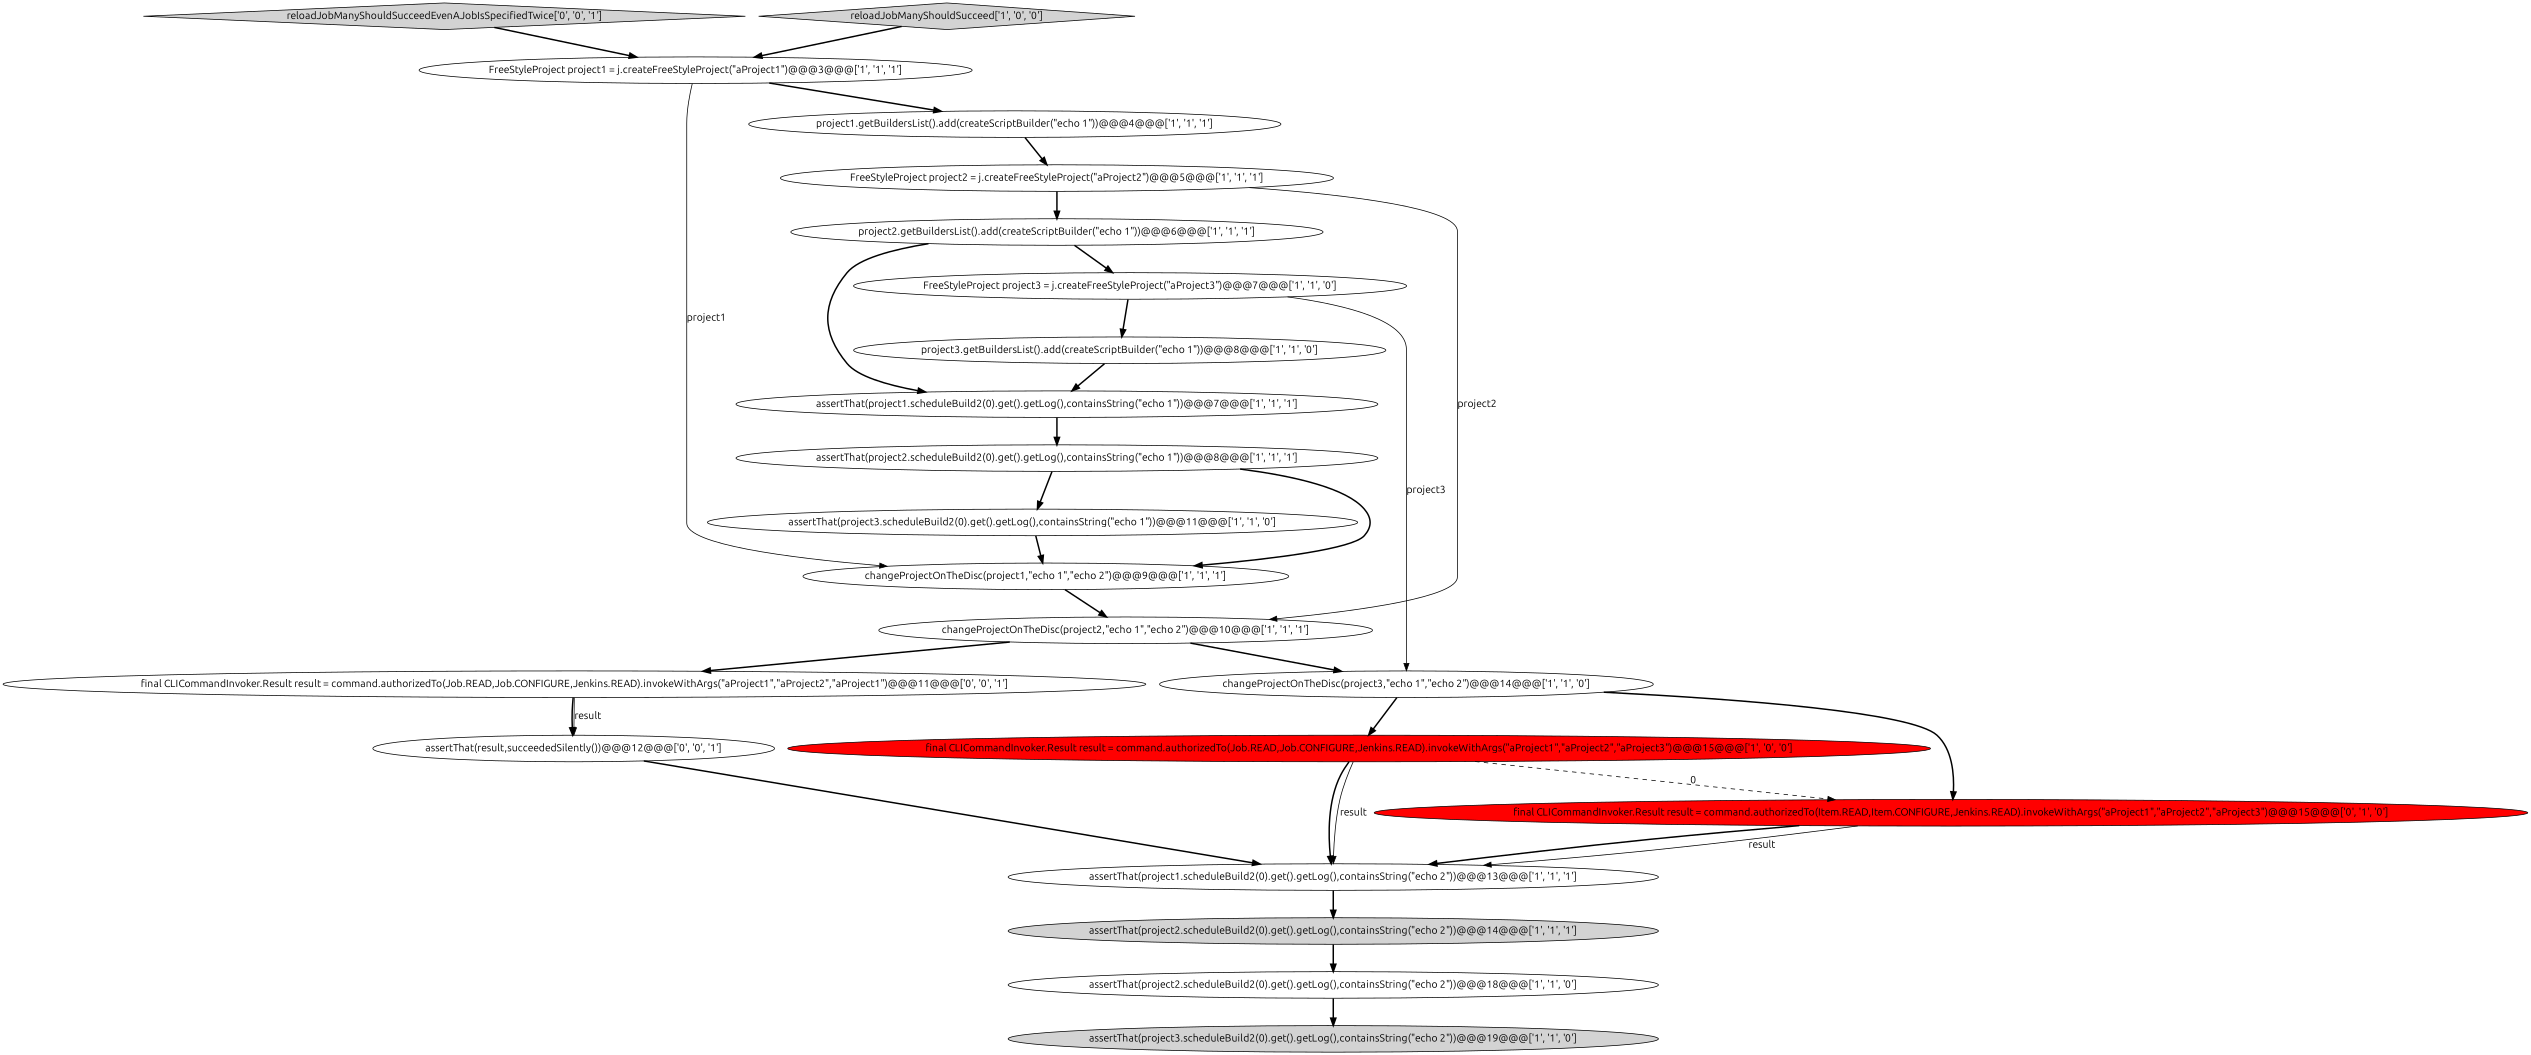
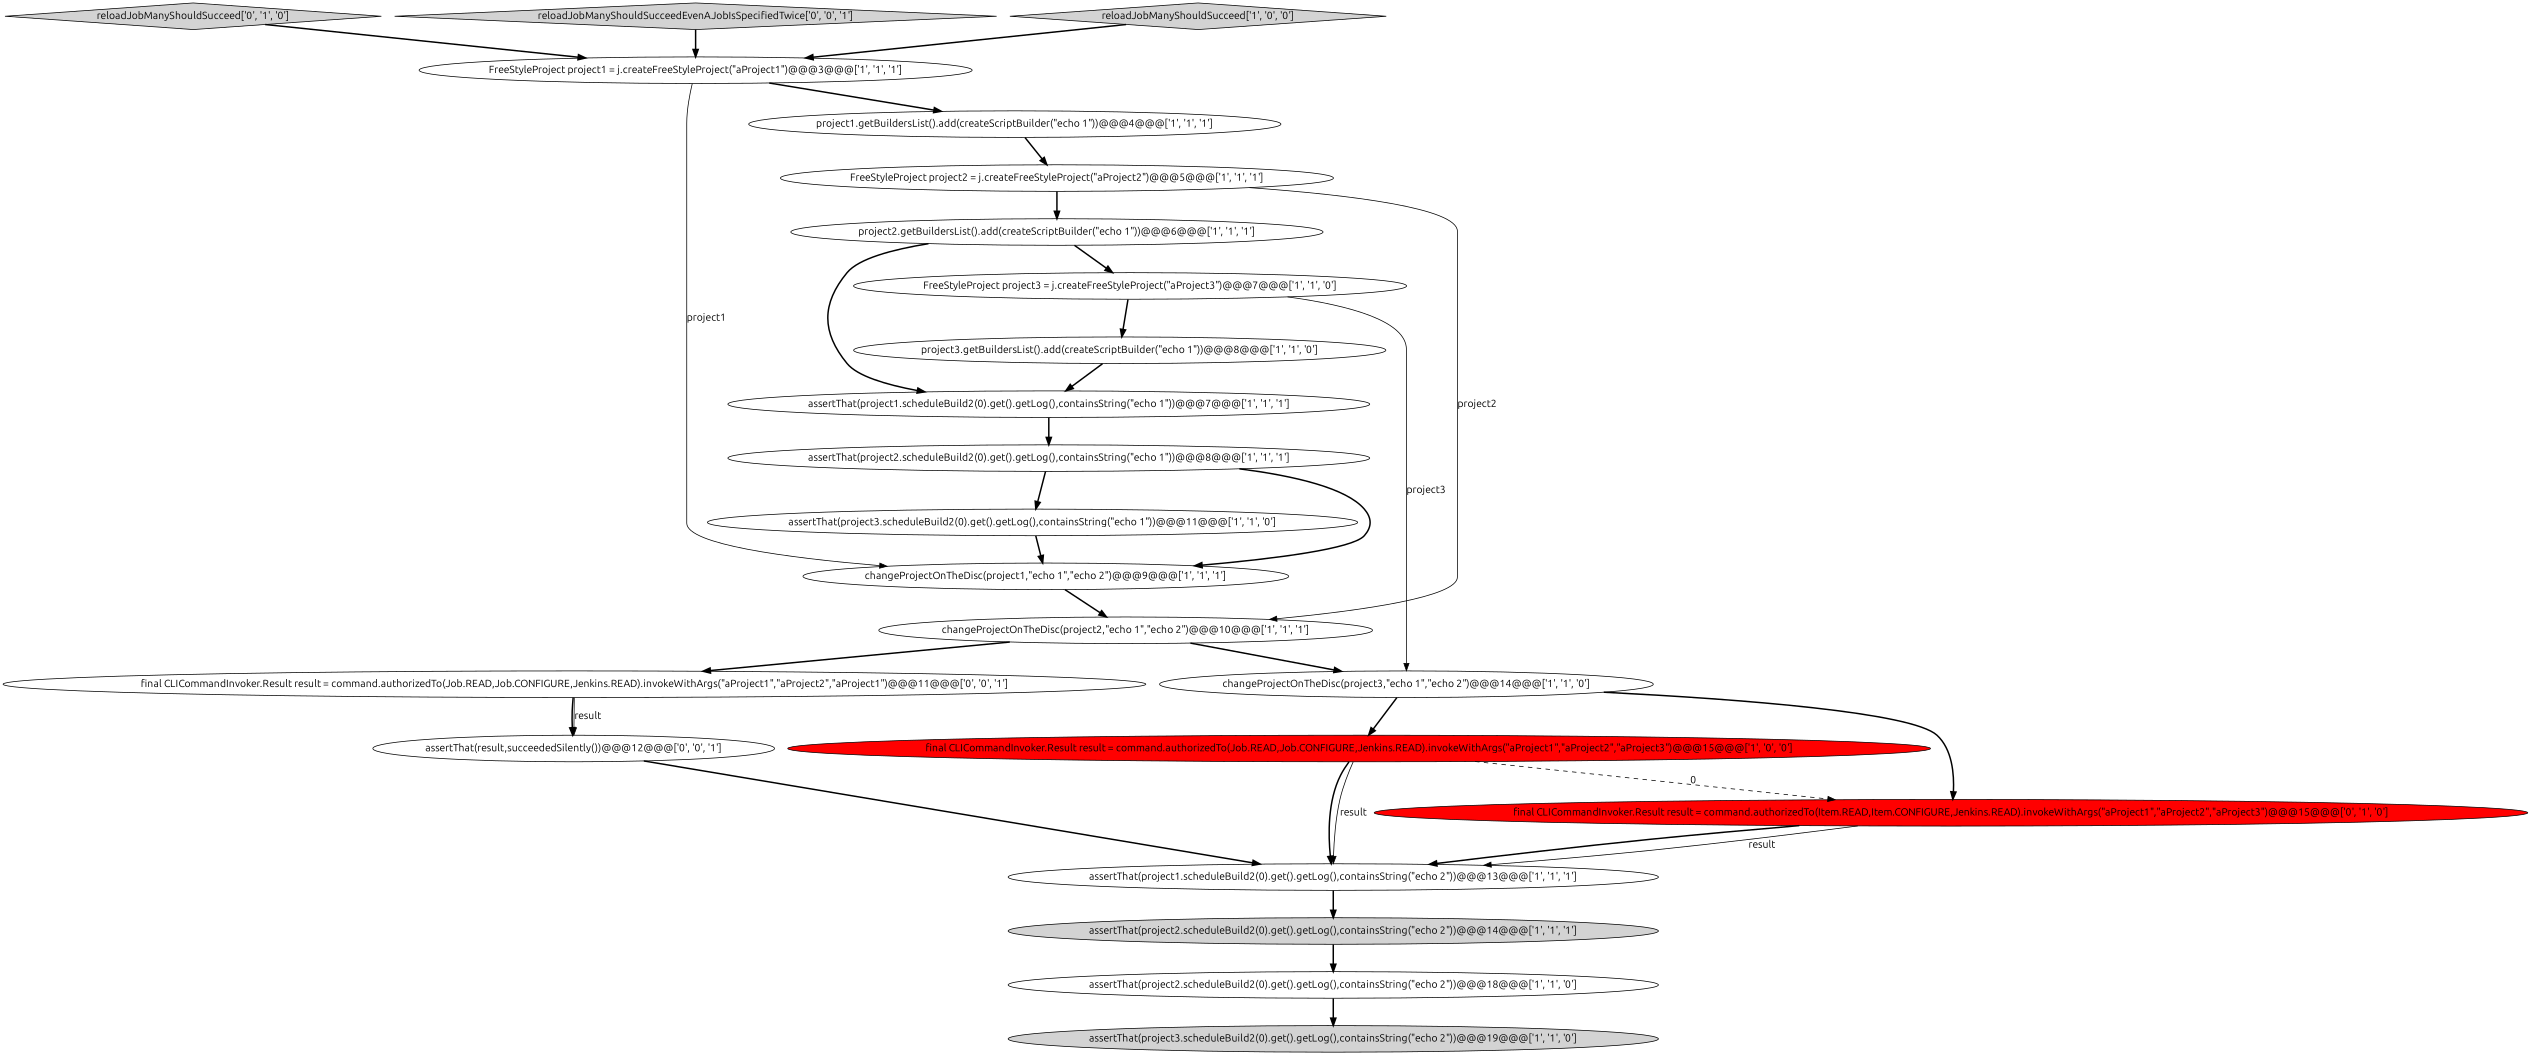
none -> (193, 16)
